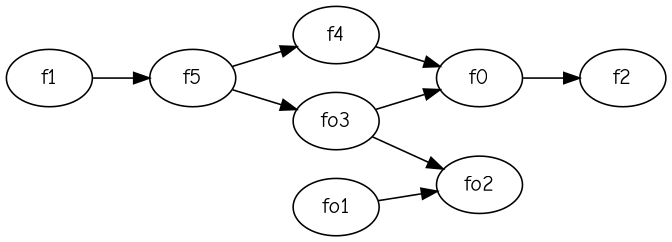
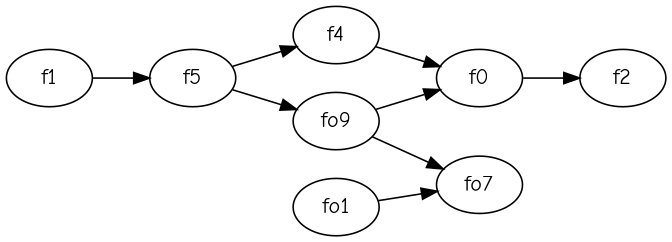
(336, 121) -> (336, 121)
(480, 185) -> (480, 185)
